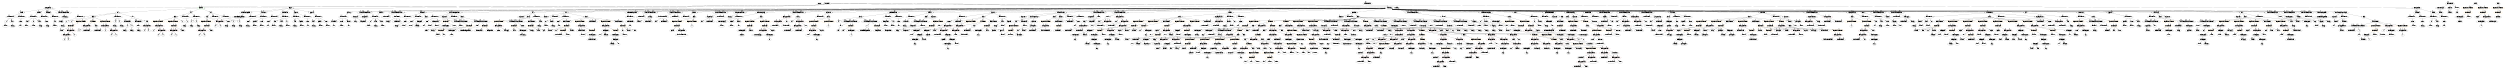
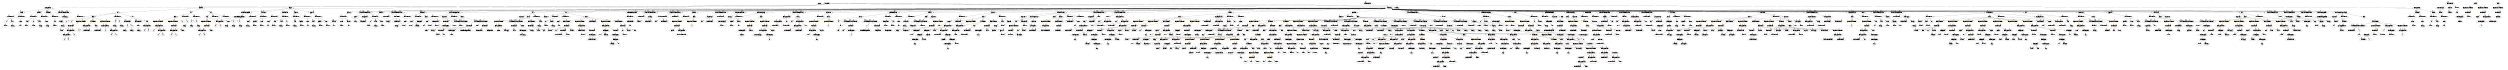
(355, 17) -> (355, 17)
(334, 22) -> (334, 22)
